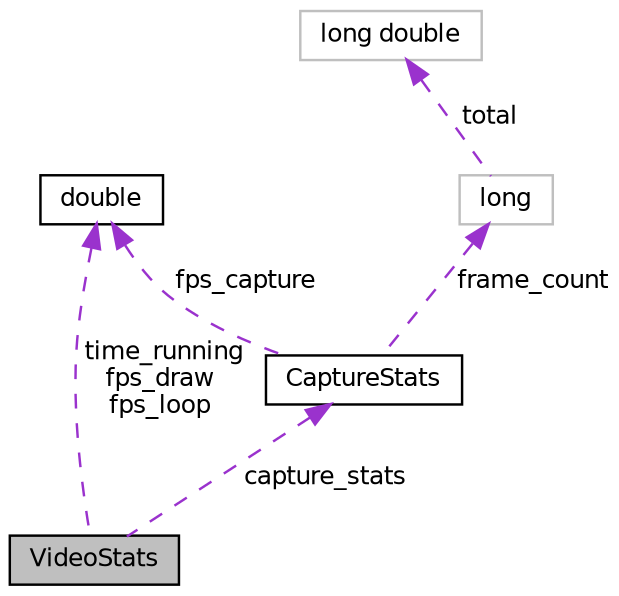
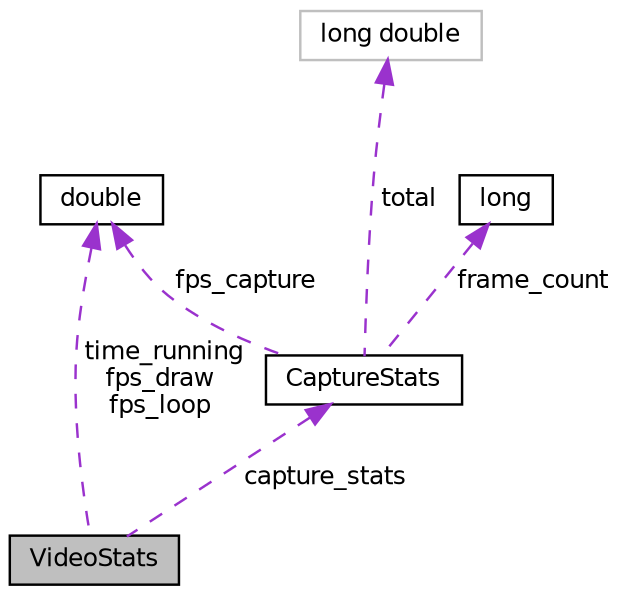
(456, 128) -> (371, 220)
(506, 200) -> (506, 200)
